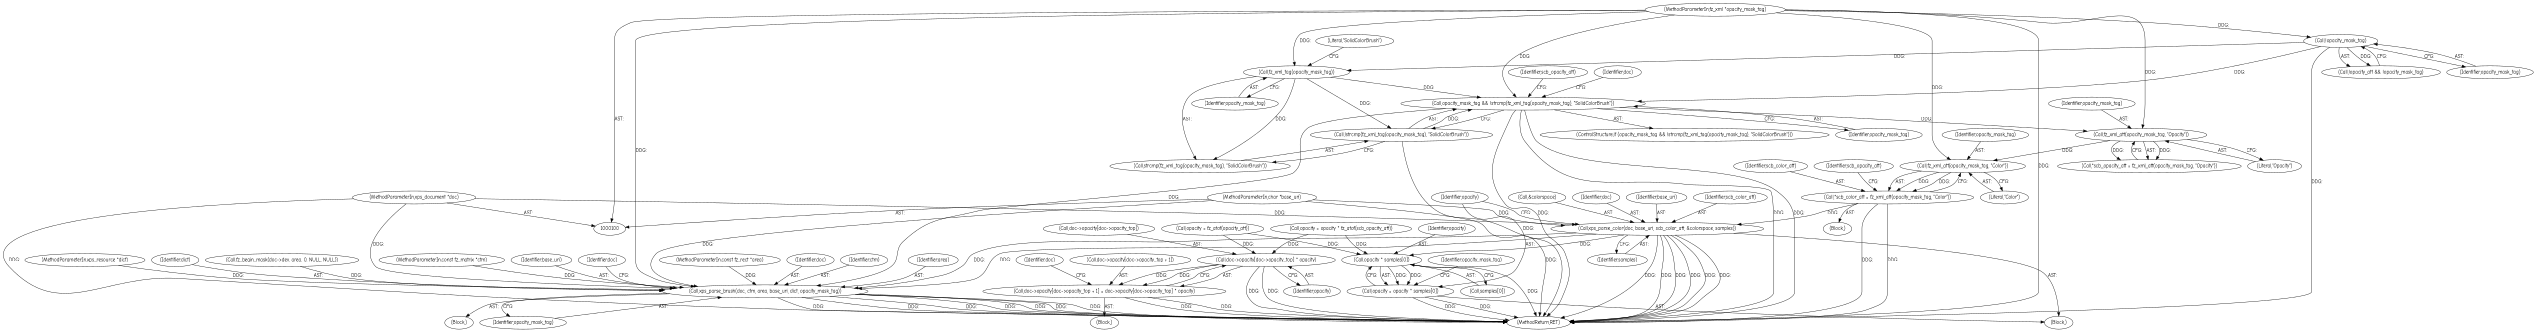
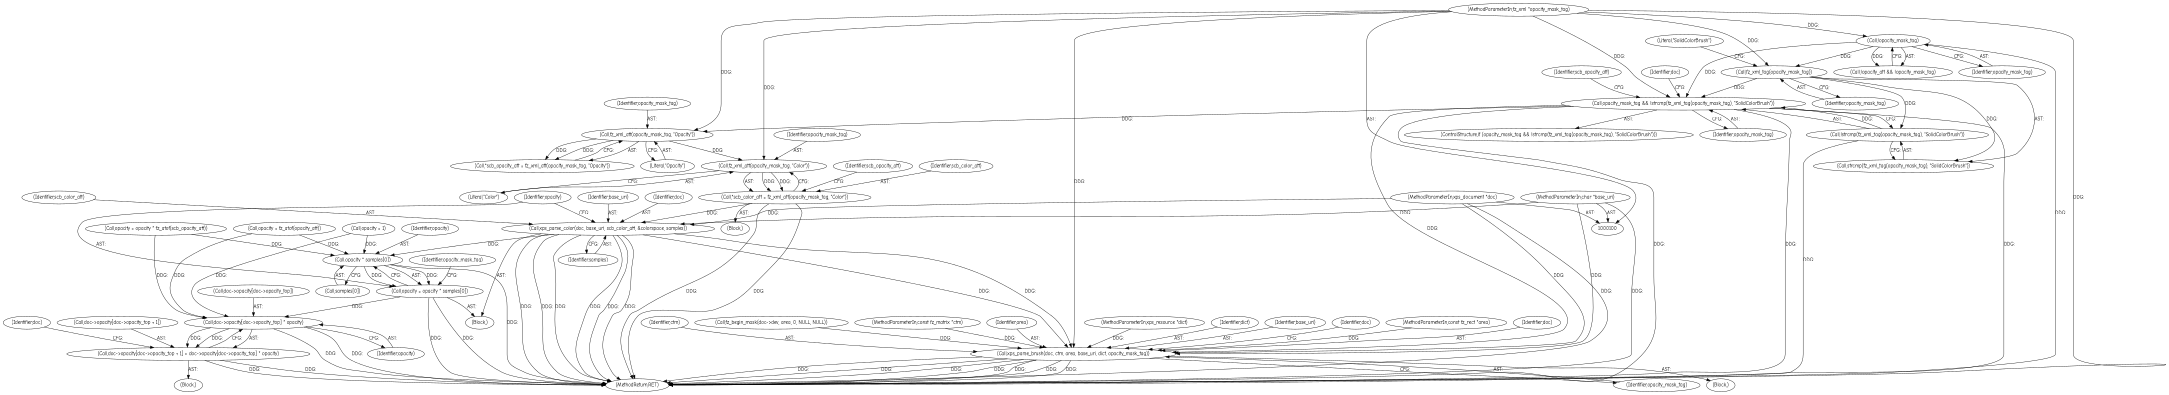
(1537, 197) -> none
none -> (369, 229)
none -> (344, 307)
